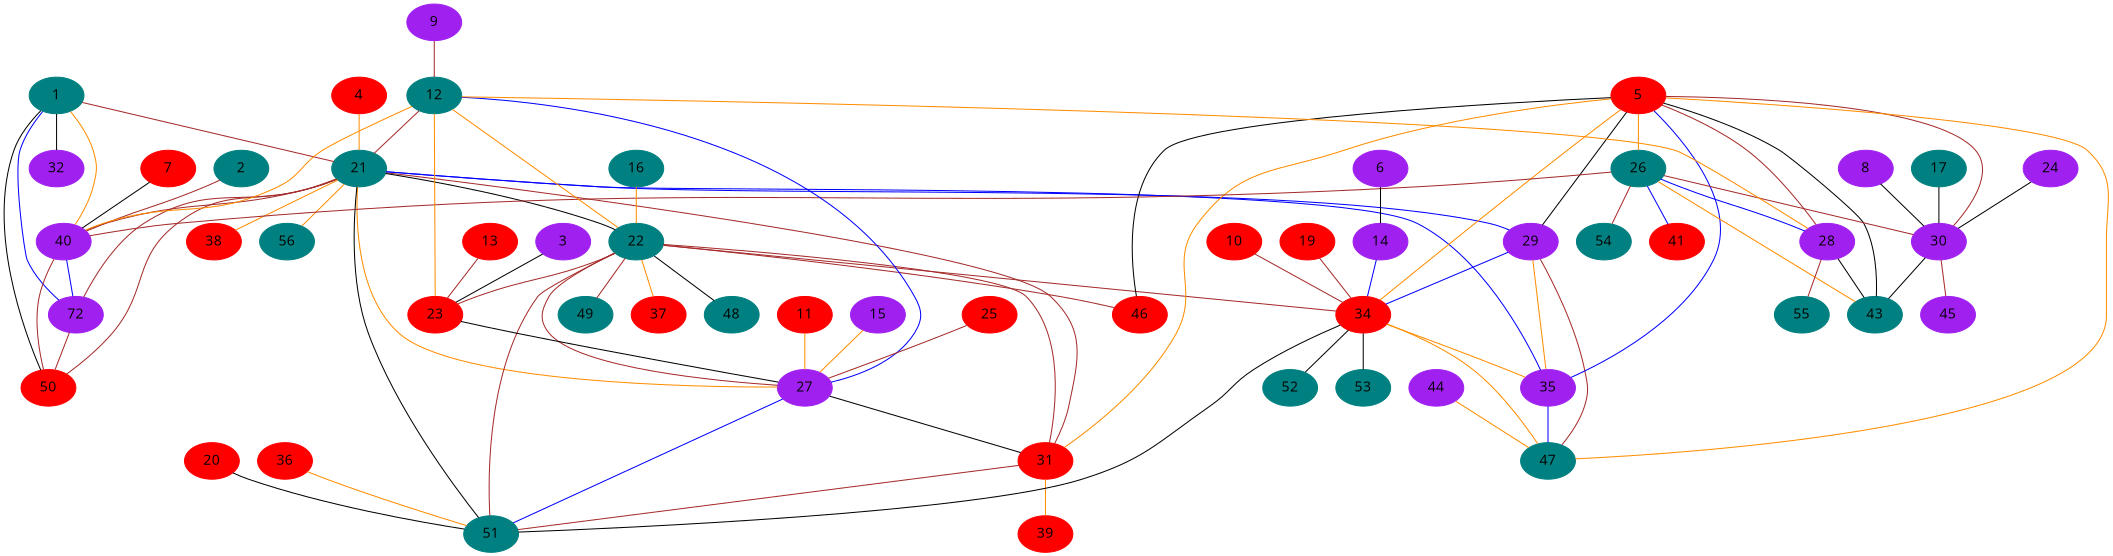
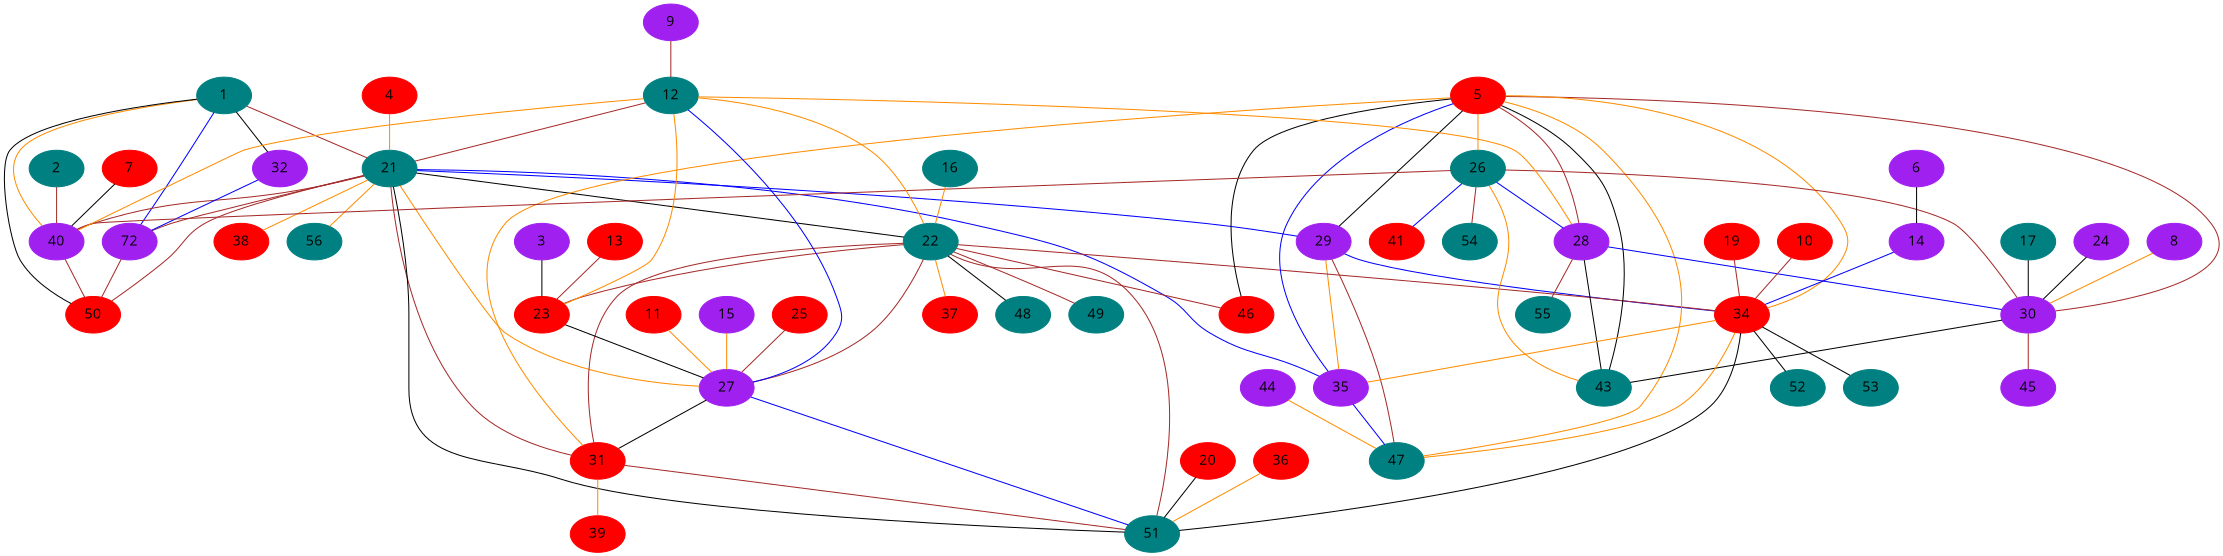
(1902, 205) -> (2101, 278)
(70, 278) -> (197, 209)
none -> (1805, 278)
